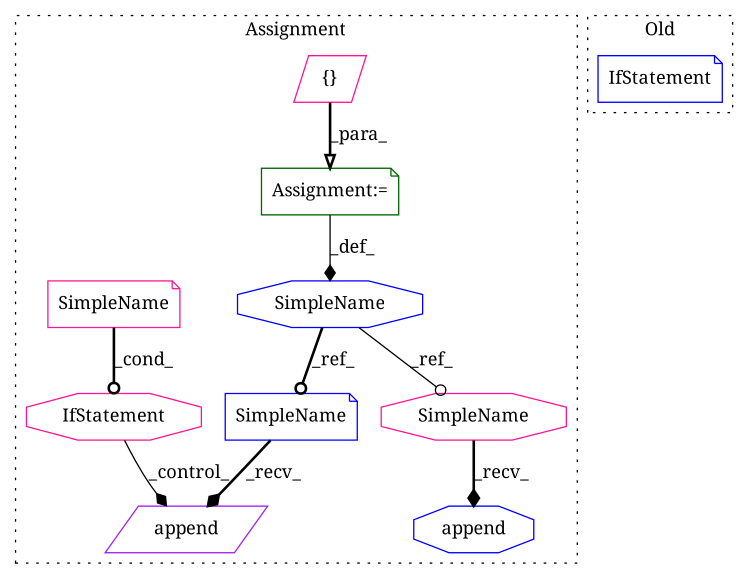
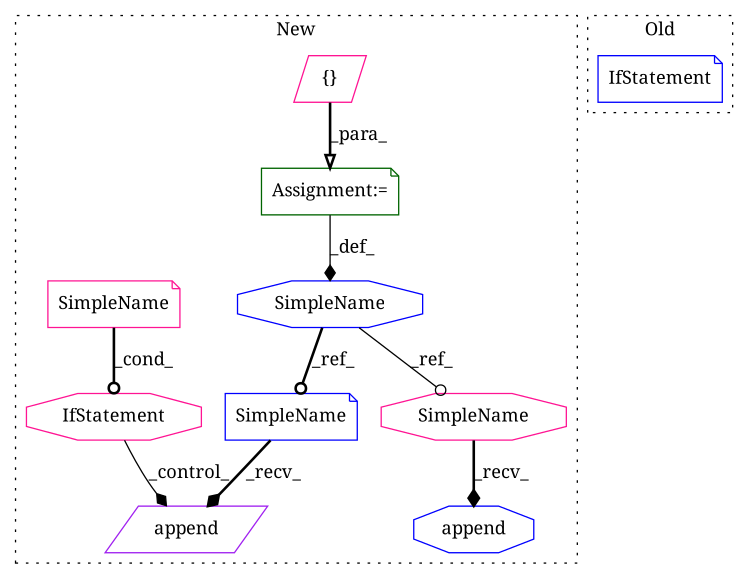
(296, 30) -> (296, 30)
